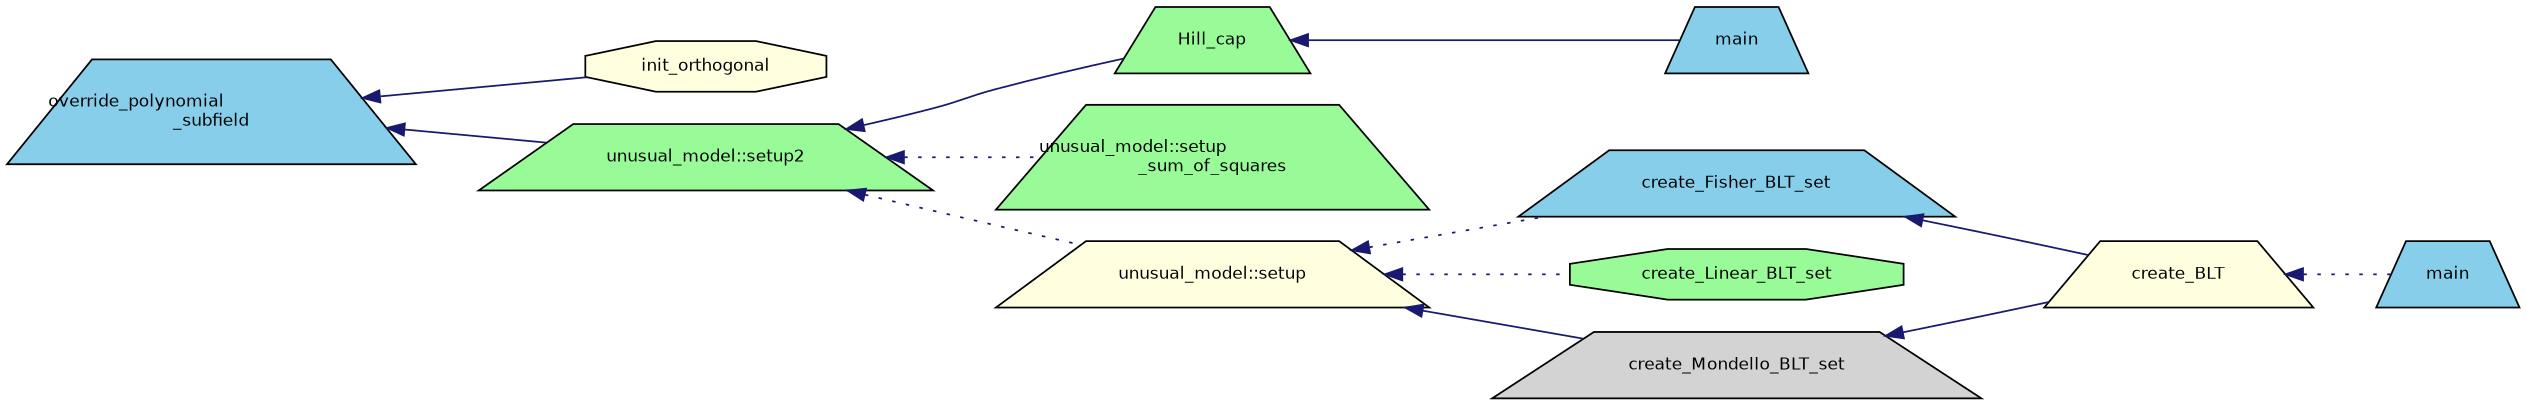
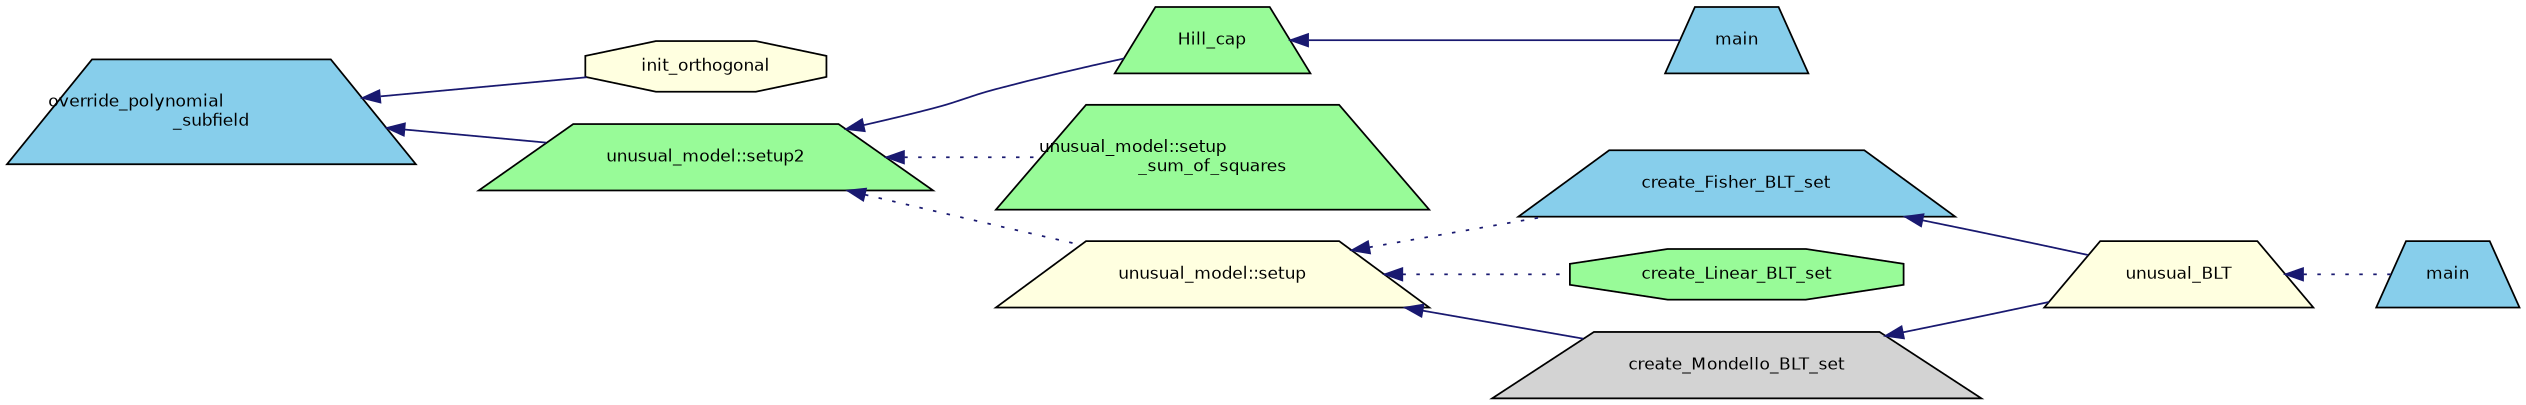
(2179, 274) -> (2179, 274)
